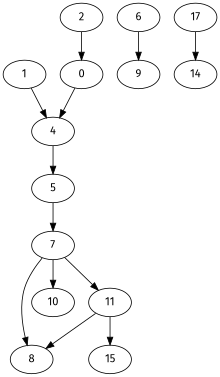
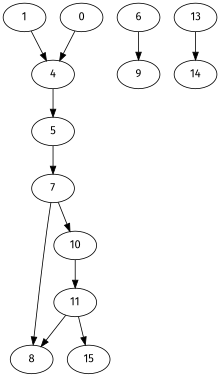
(82, 17) -> none
(196, 17) -> (196, 17)
(79, 271) -> (75, 270)
